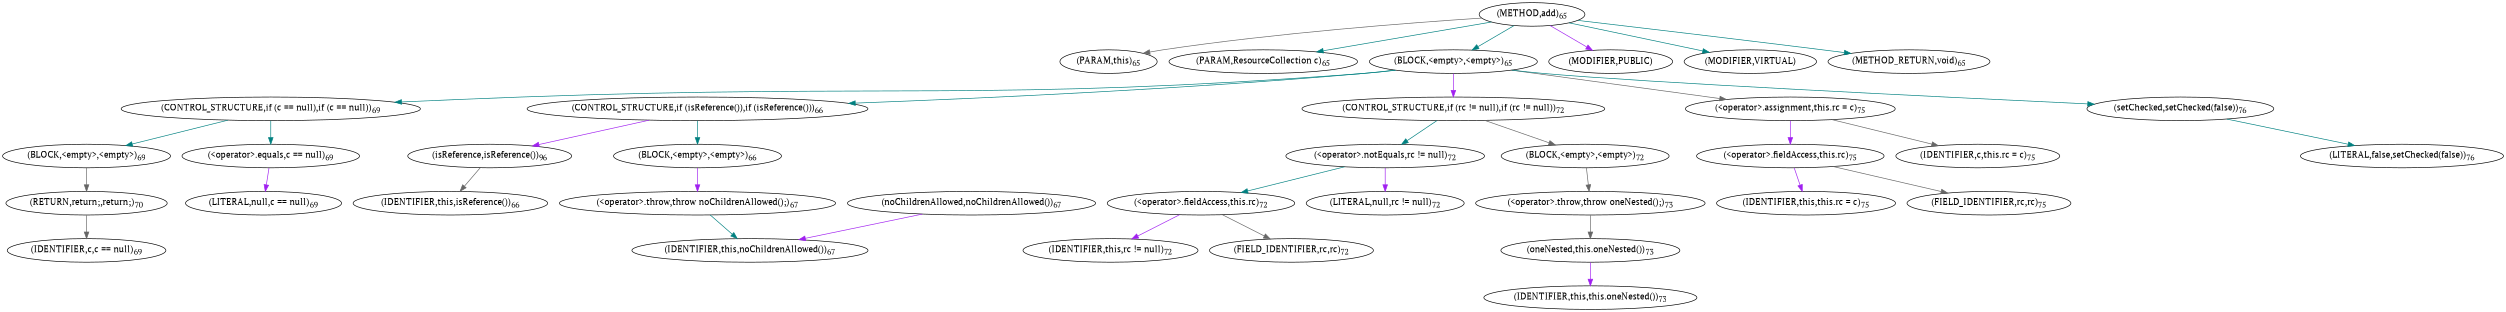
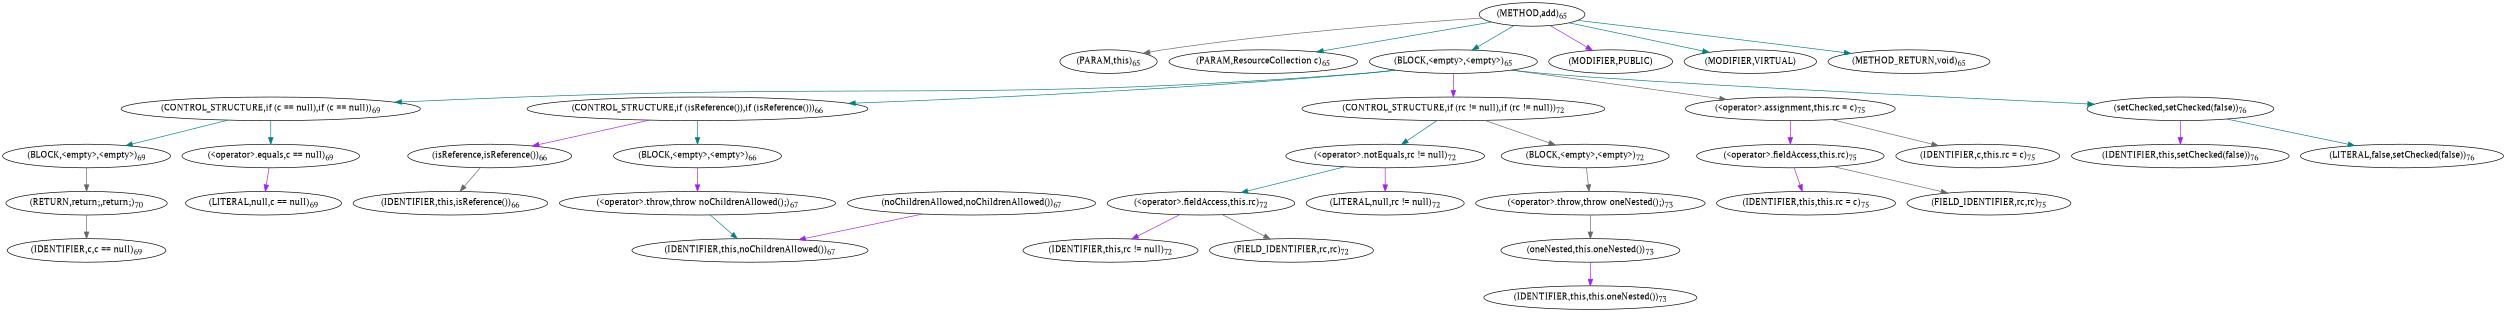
(543, 155) -> (543, 155)
none -> (2180, 156)
